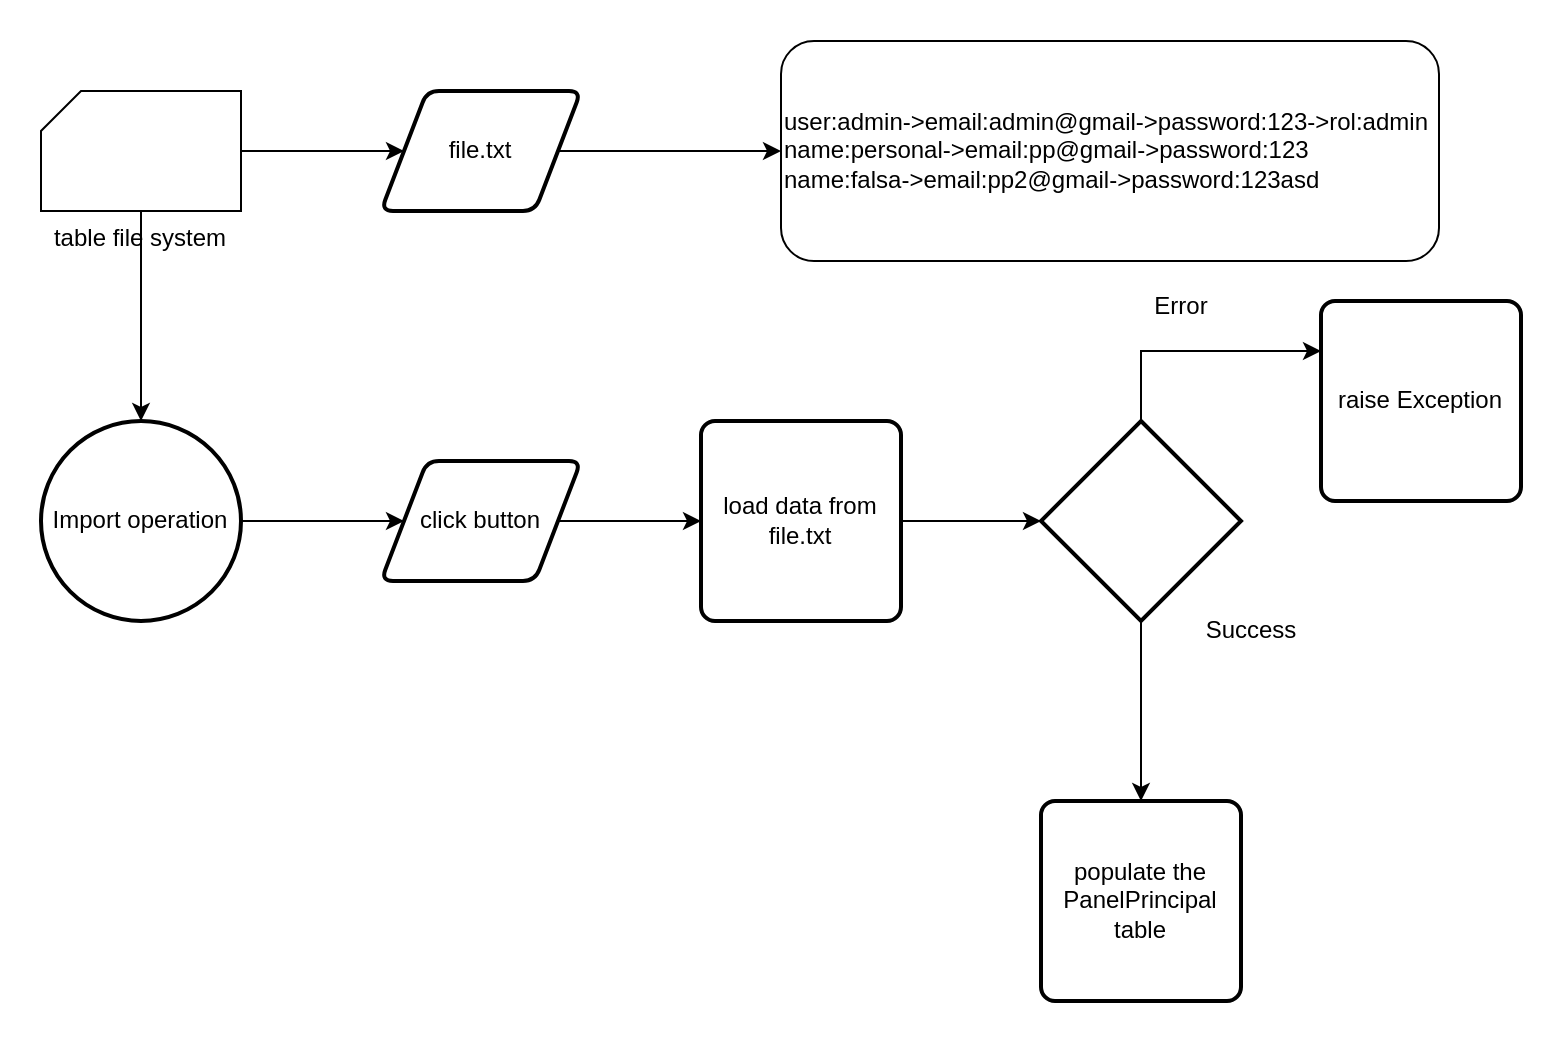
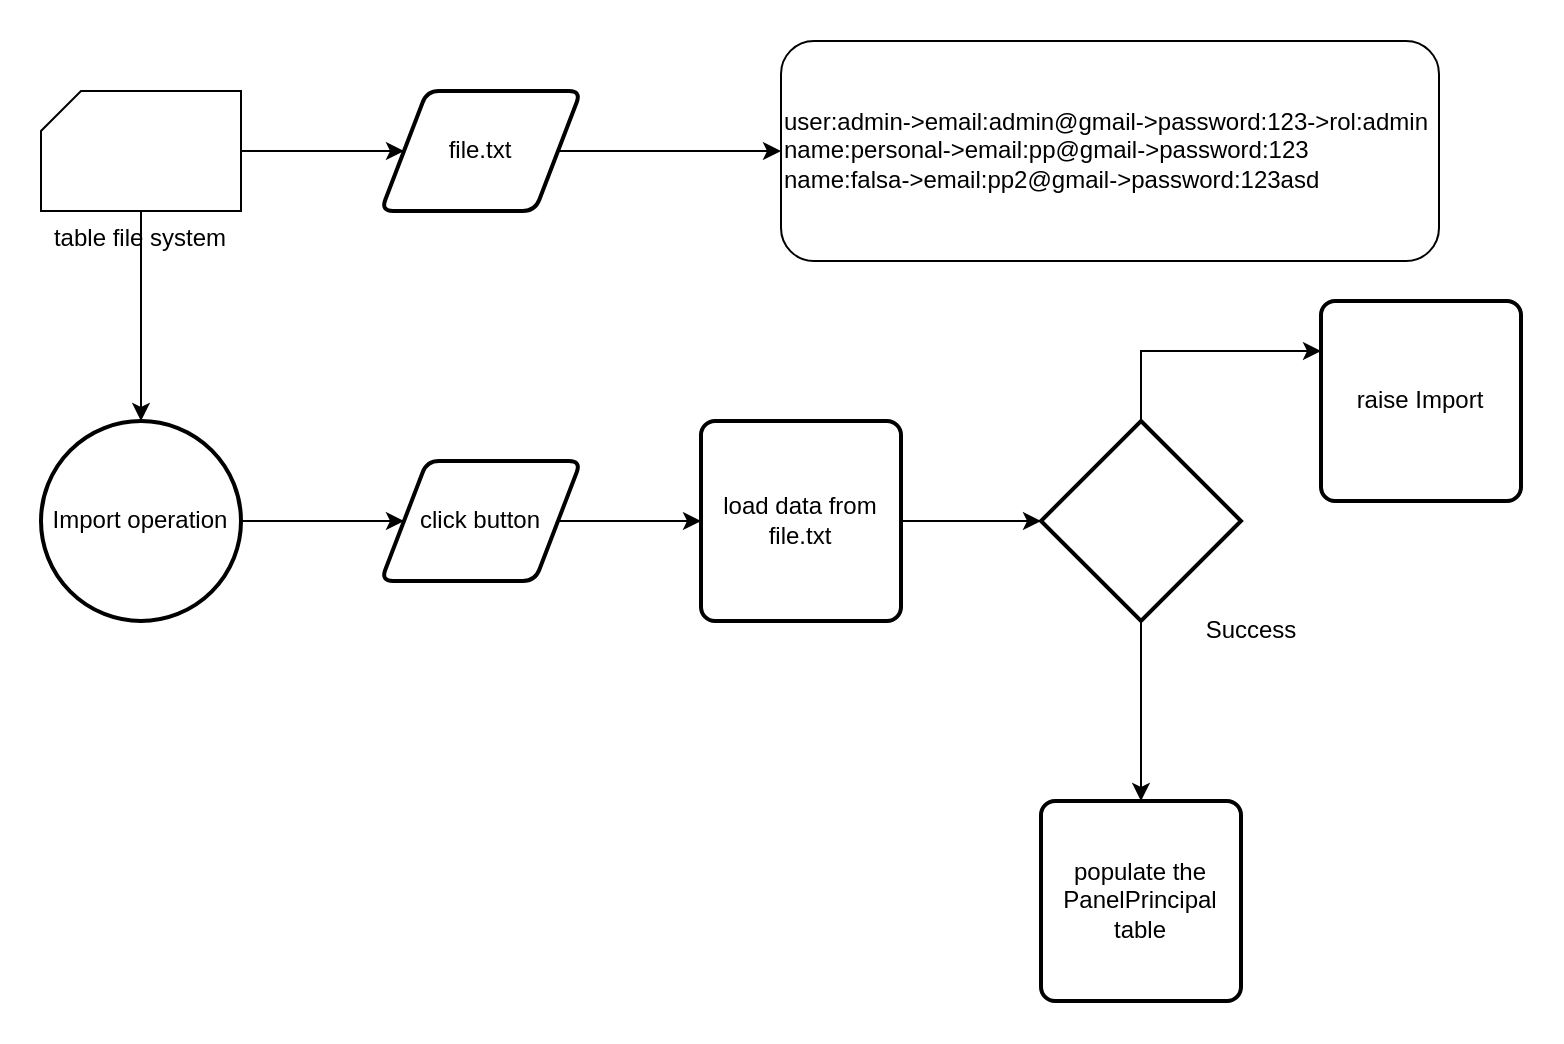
(1181, 307) -> none
(1421, 401) -> (1421, 401)
